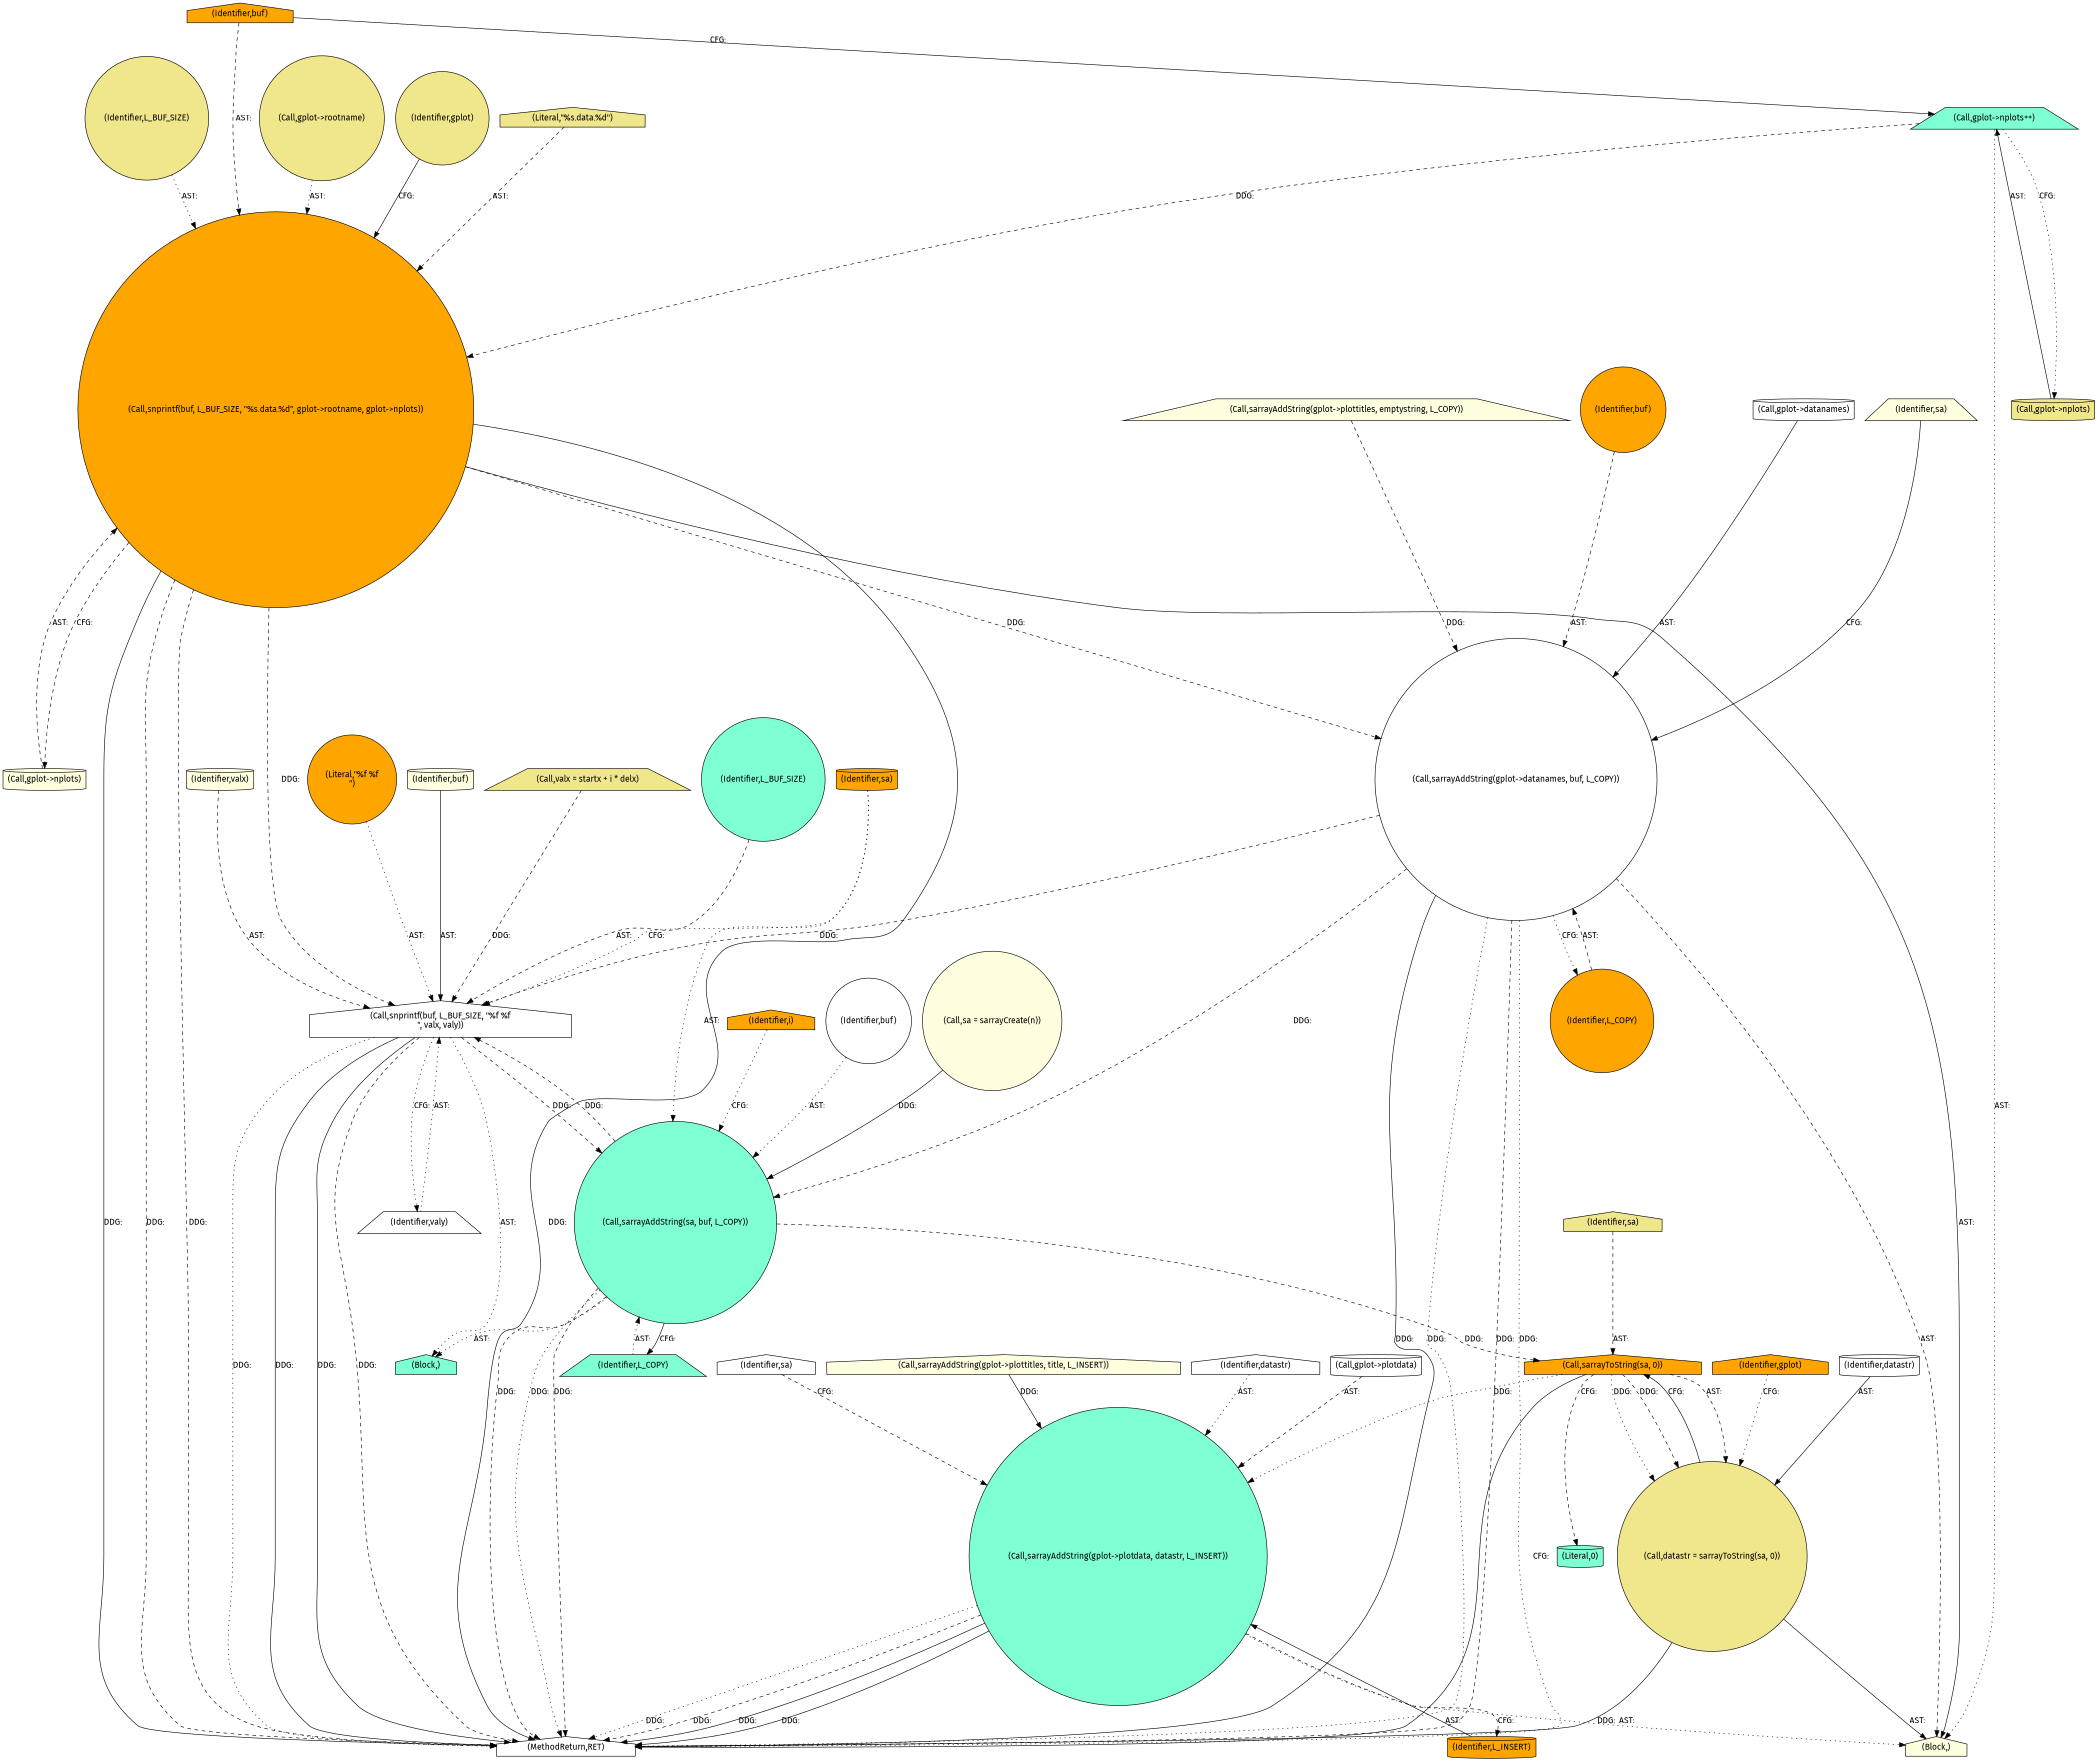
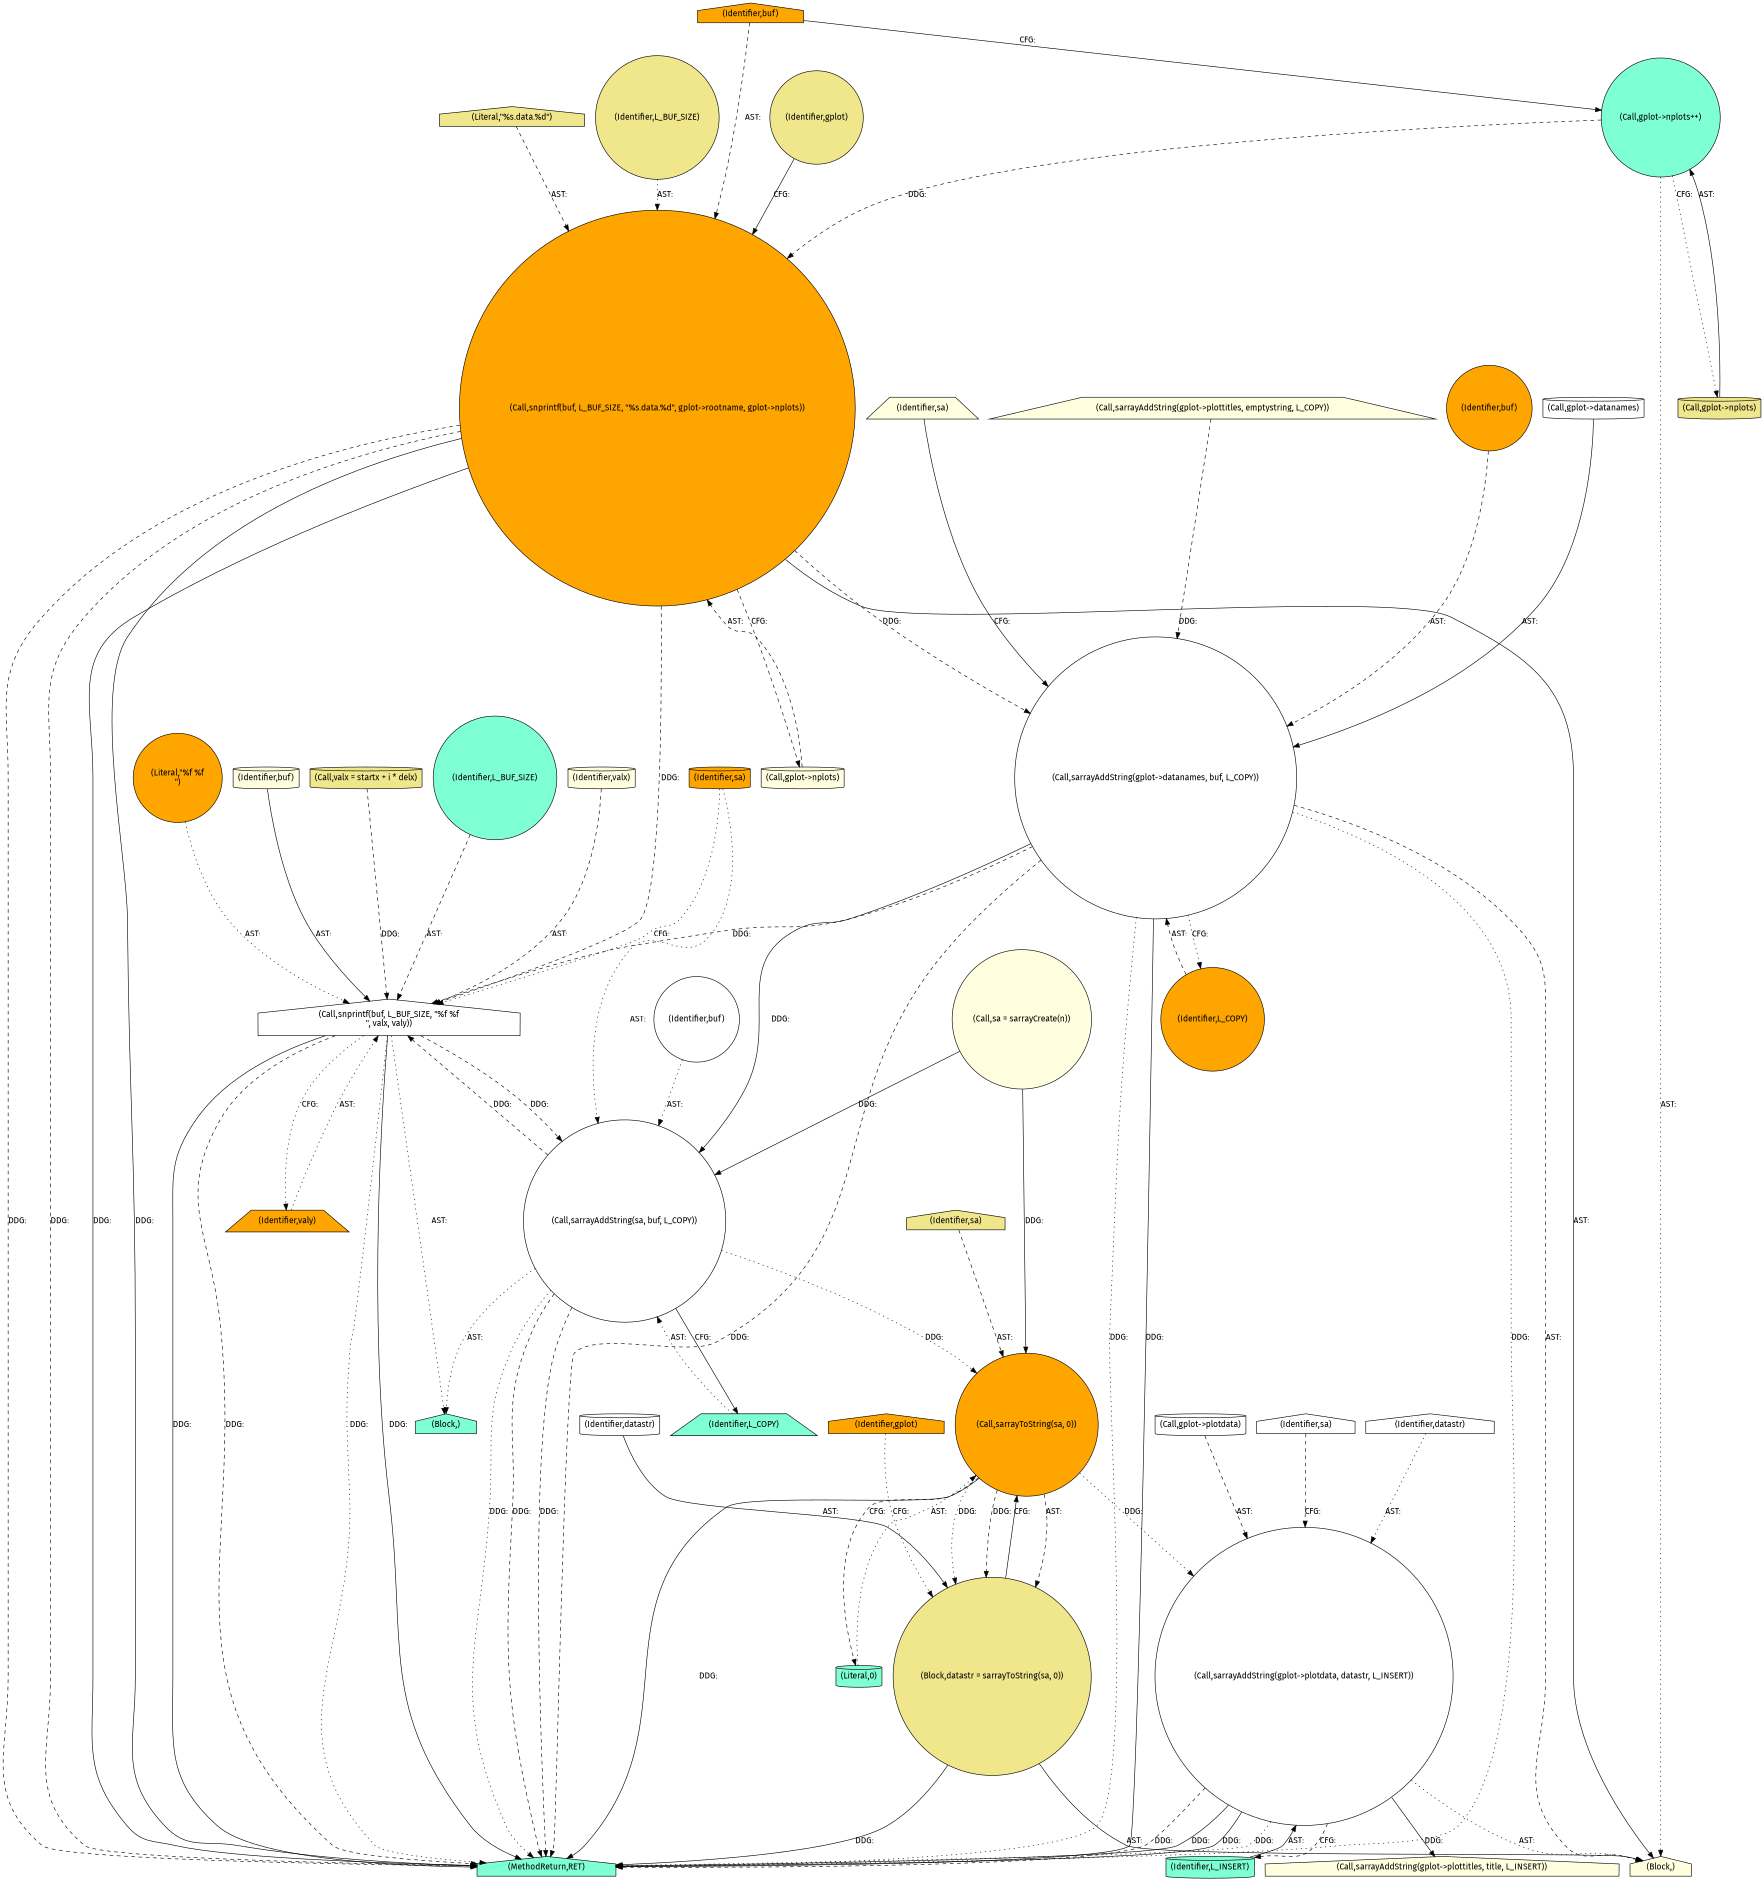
(322, 118) -> none
(1994, 118) -> (1661, 118)
(588, 779) -> (366, 778)
(771, 1021) -> none
(1111, 1067) -> (788, 936)
none -> (1024, 1218)
(419, 1223) -> (287, 1221)
(675, 1223) -> (625, 1221)
(1161, 1260) -> (851, 1301)
(1613, 1366) -> (1027, 1425)
(1023, 1399) -> (1411, 1825)
none -> (875, 1547)
(1118, 1557) -> (1304, 1676)
(1542, 1557) -> (709, 1676)
(1712, 1557) -> (992, 1676)
(566, 1747) -> (546, 1867)
(1492, 1747) -> (1210, 1867)
